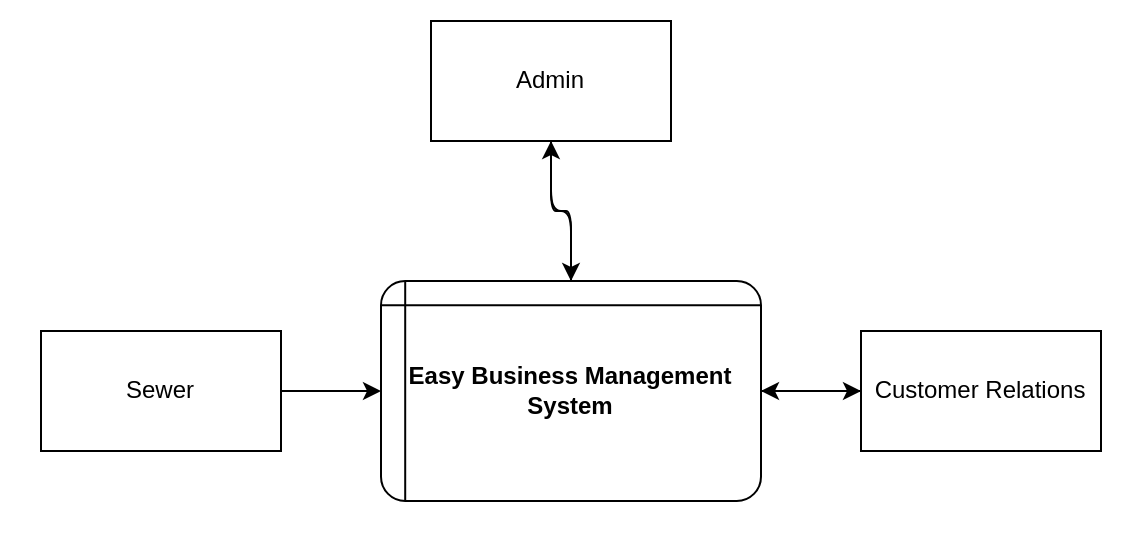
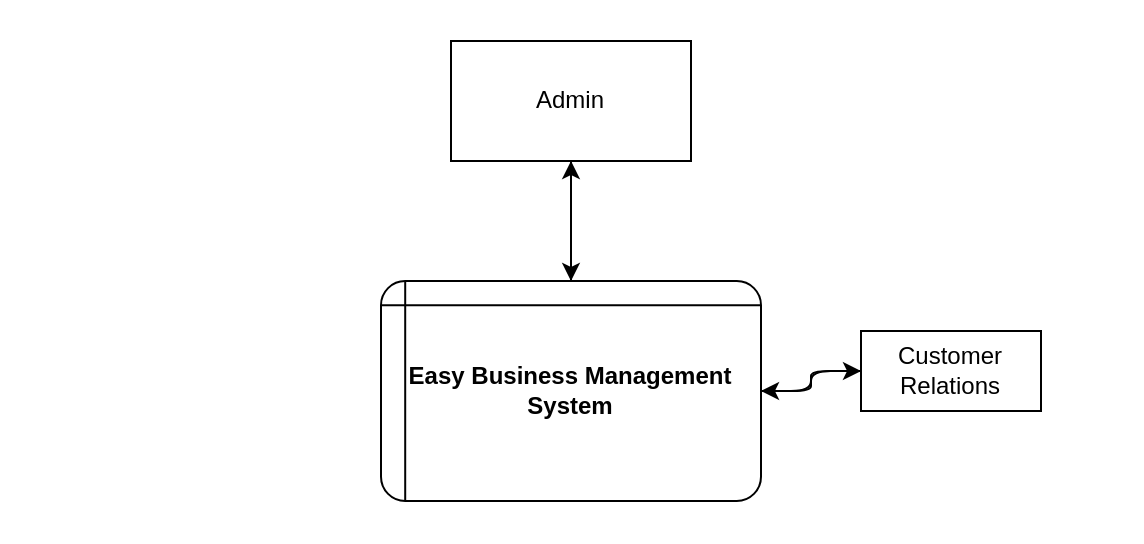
(551, 81) -> (571, 101)
(161, 391) -> none
(324, 391) -> none
(981, 391) -> (951, 371)
